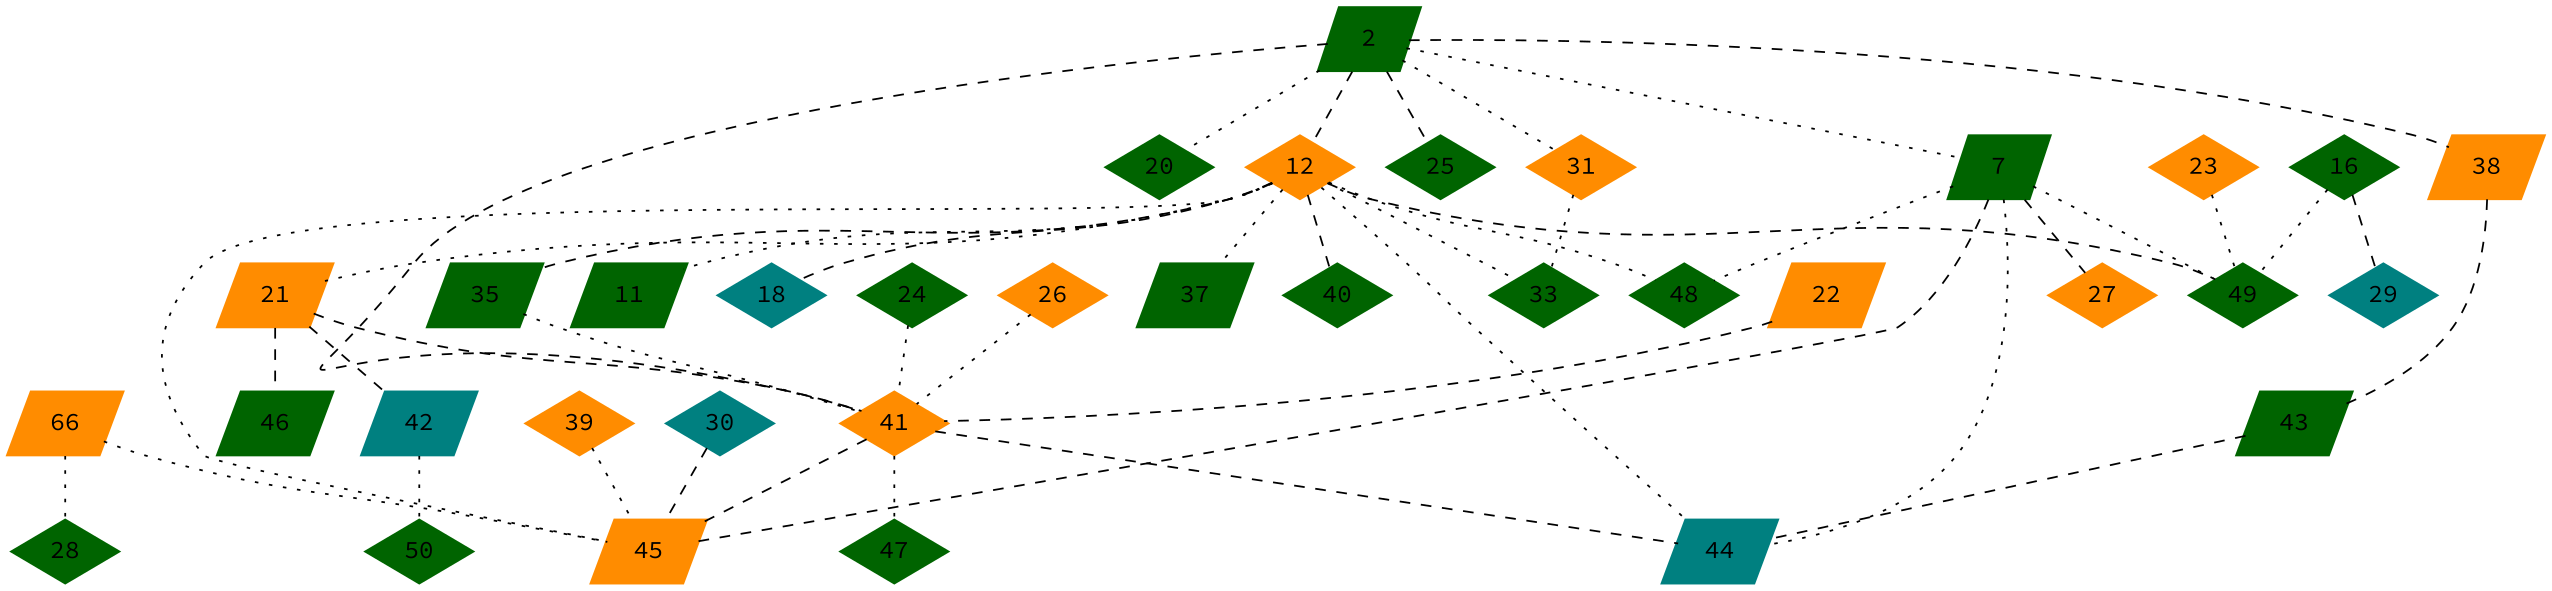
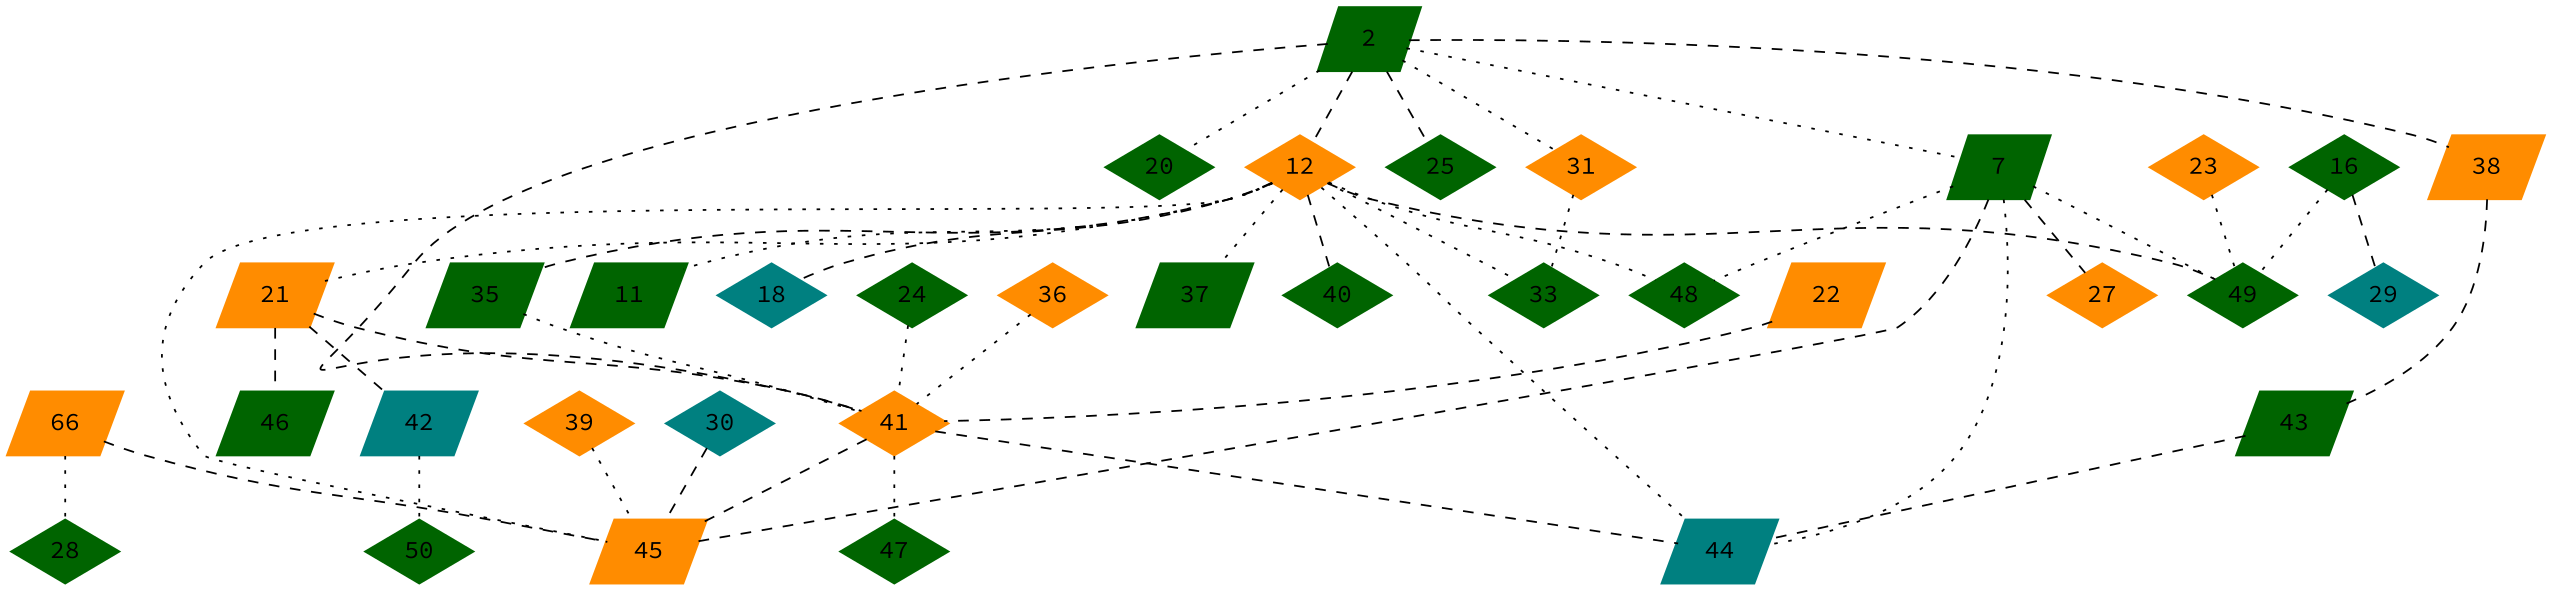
(1053, 295) -> (1053, 295)
(291, 488) -> (291, 488)
